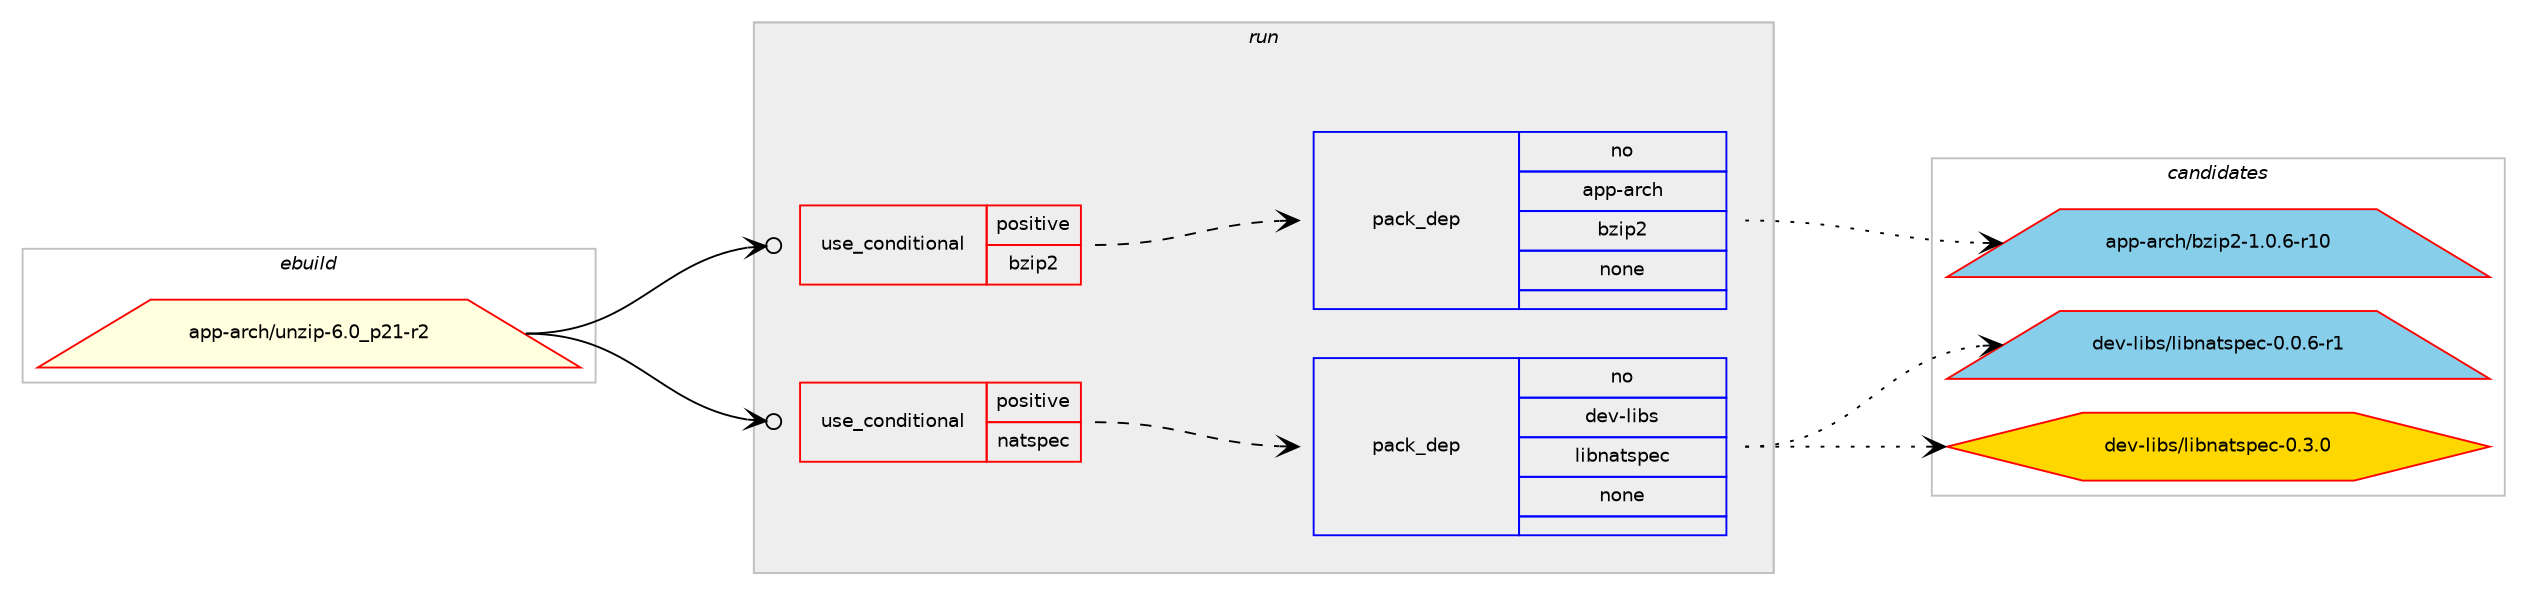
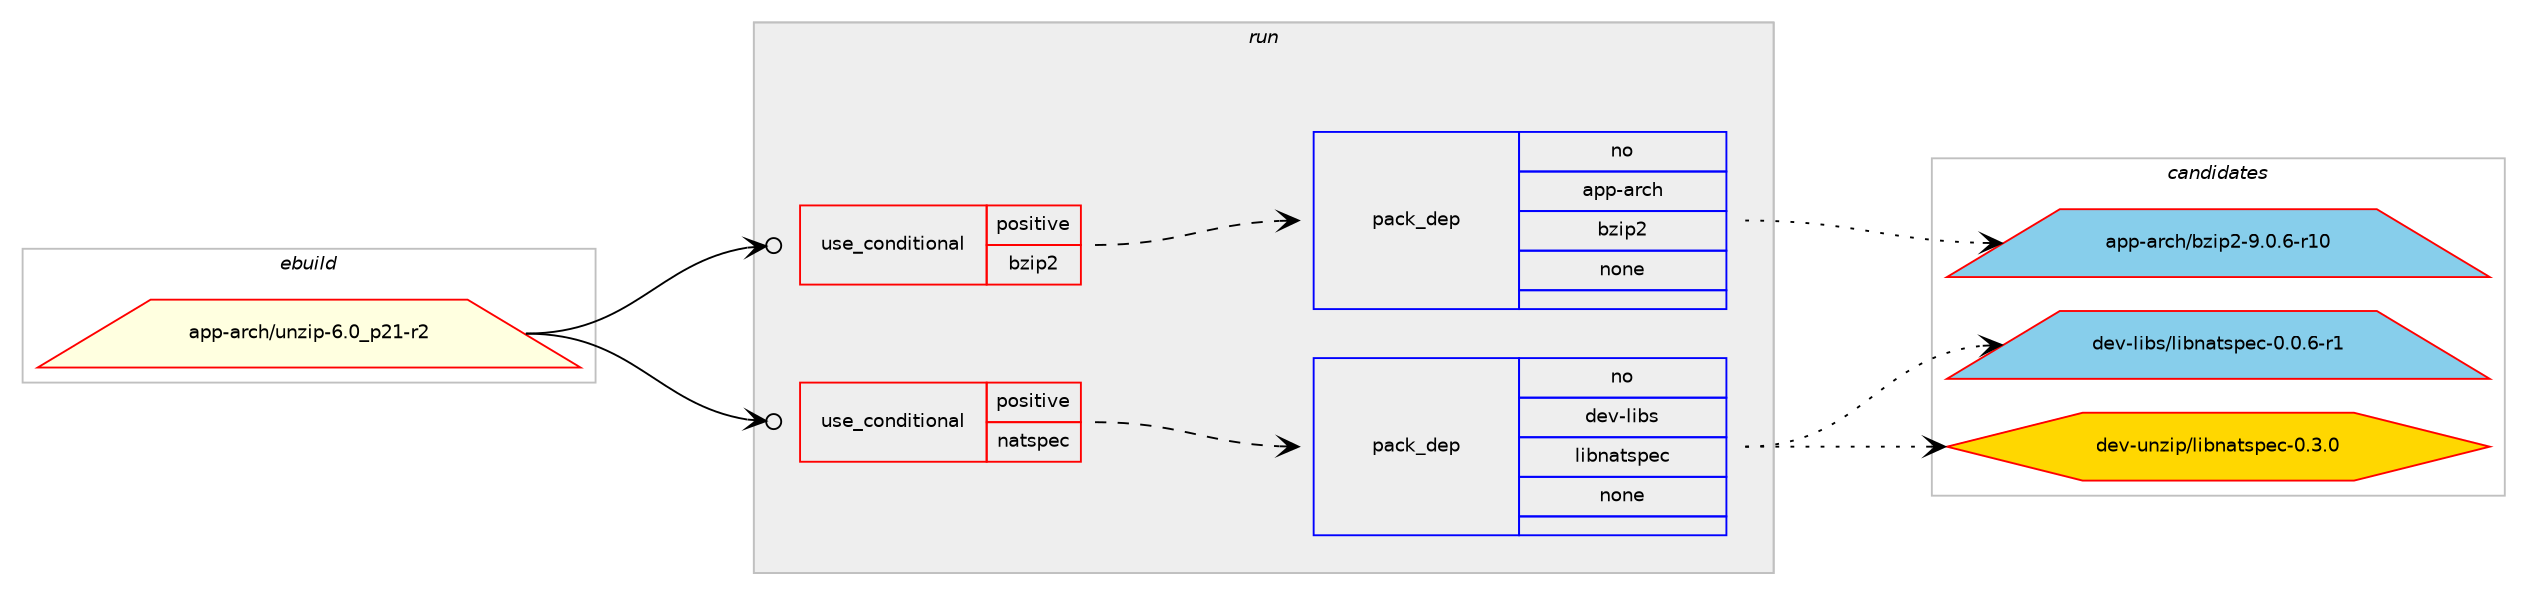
(2218, 243) -> (2218, 243)
(2218, 447) -> (2218, 447)
